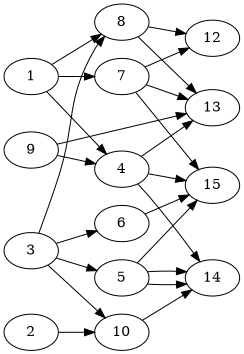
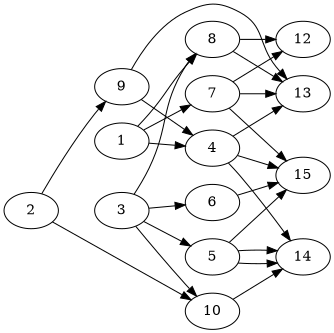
none -> (69, 150)
